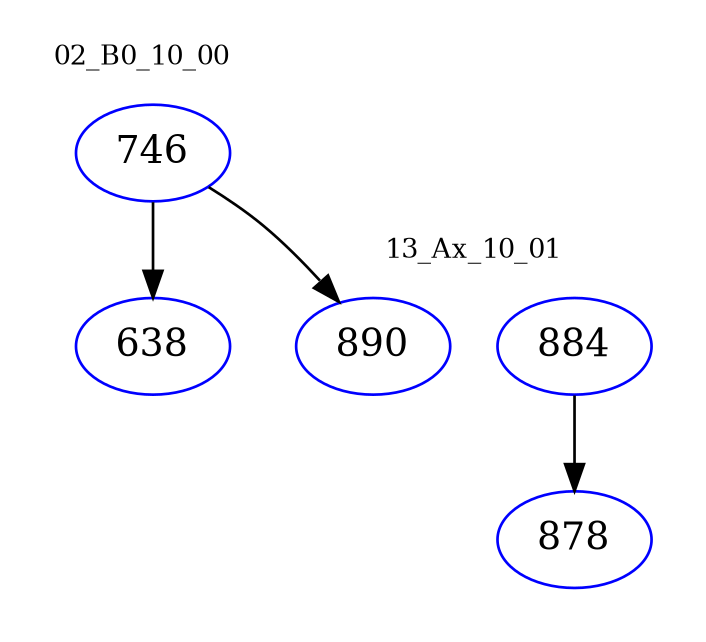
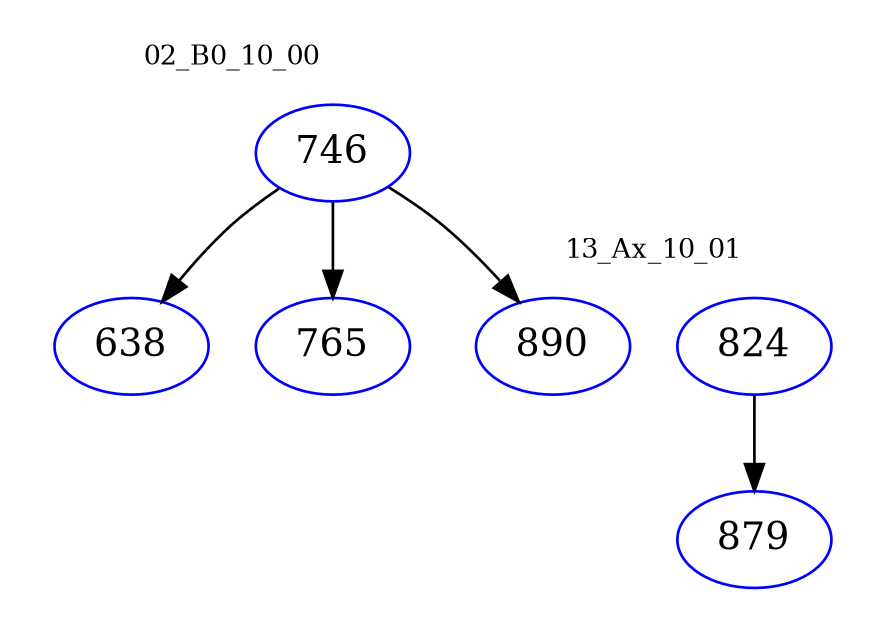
none -> (333, 346)
(575, 346) -> (754, 346)
(575, 540) -> (754, 540)
